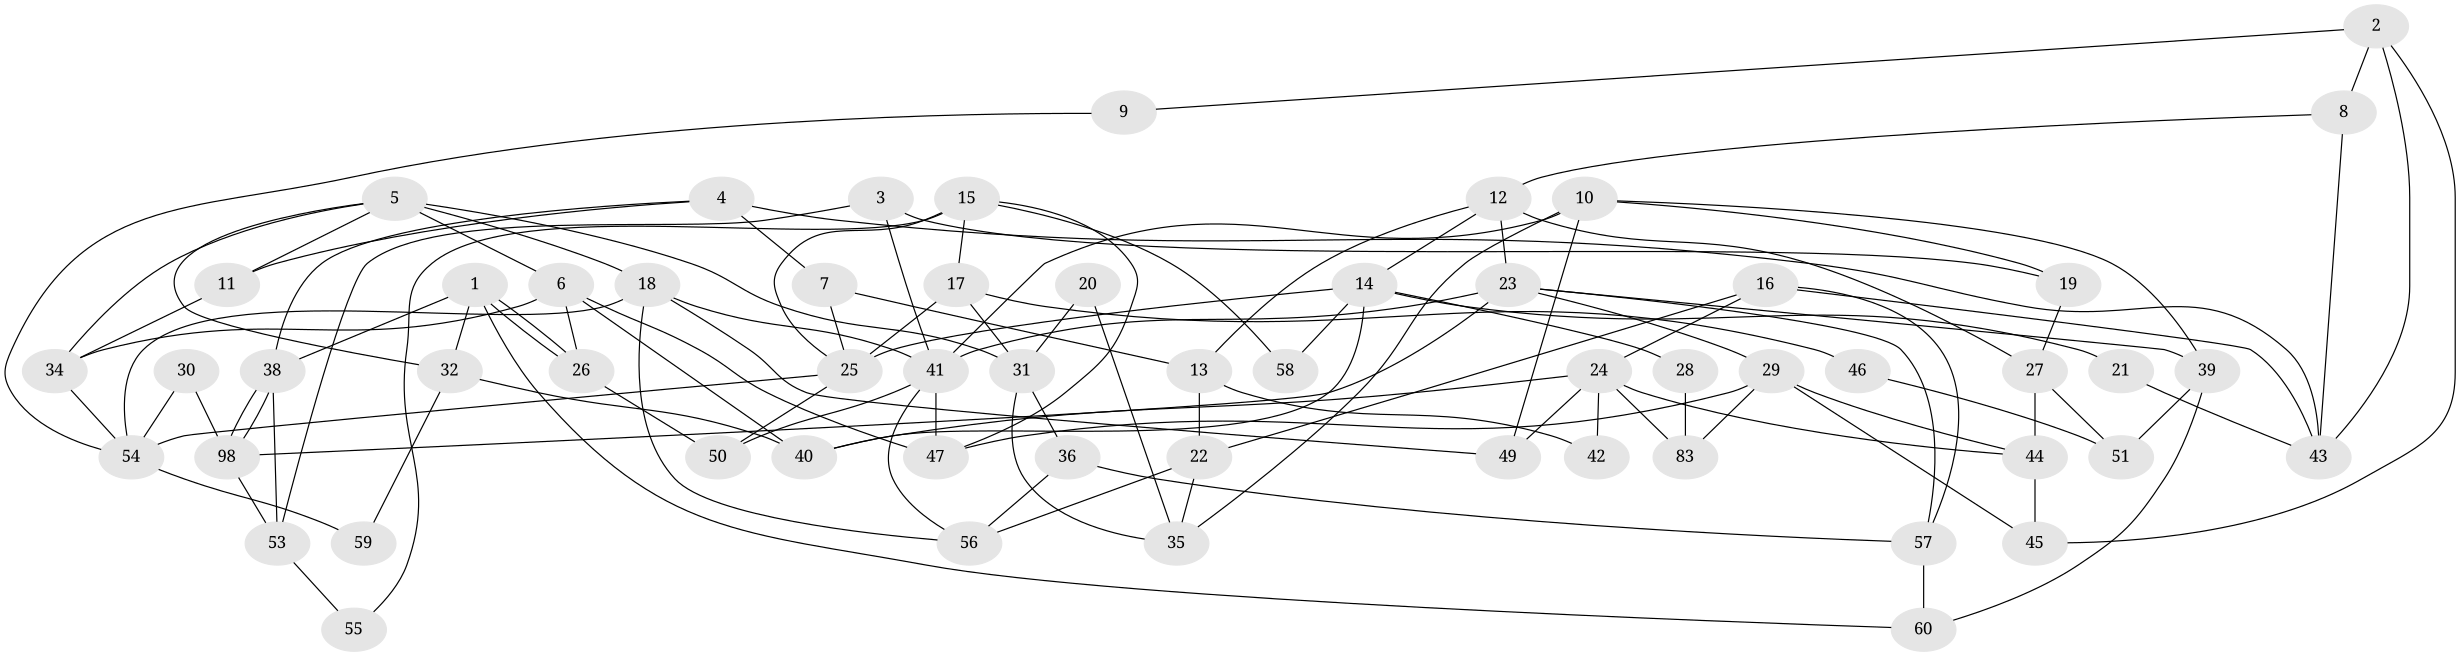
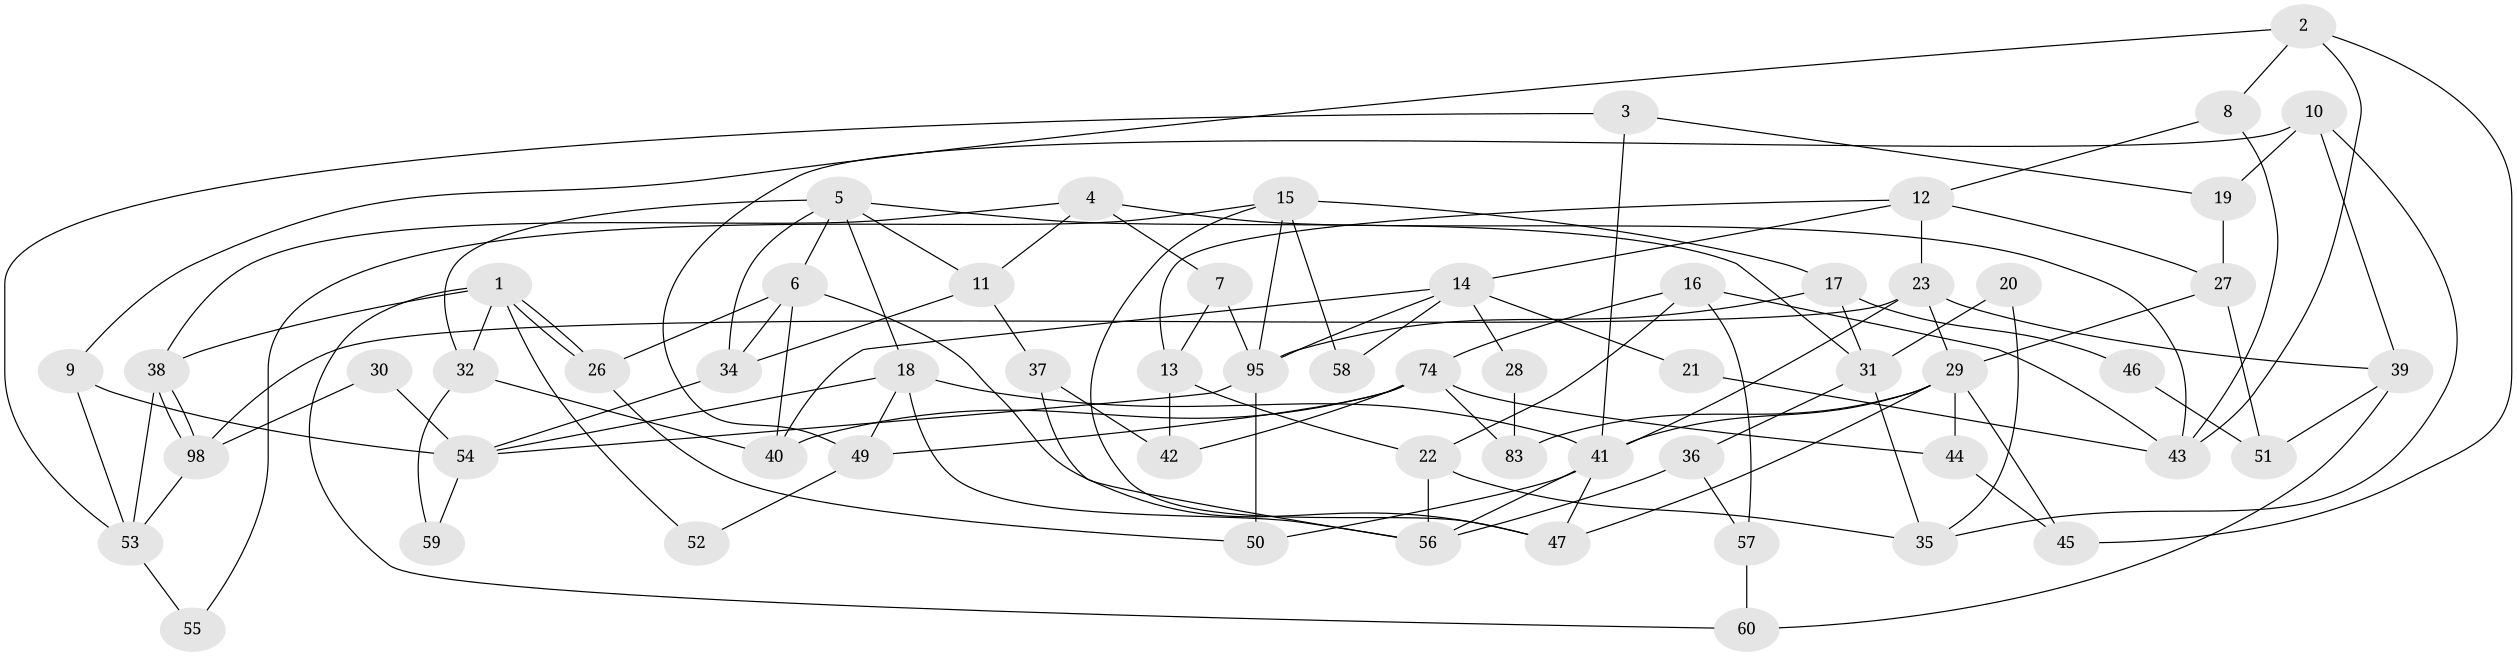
(1238, 225) -> (1709, 422)
(1812, 324) -> none
(850, 371) -> (1256, 371)
none -> (1038, 371)
(1599, 371) -> (1428, 371)
(2035, 412) -> (2089, 328)
none -> (101, 457)
none -> (697, 544)
